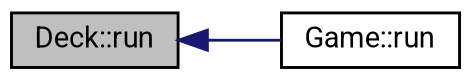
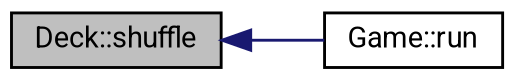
(95, 40) -> (116, 40)
